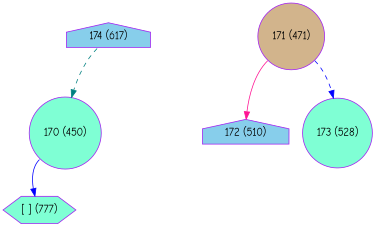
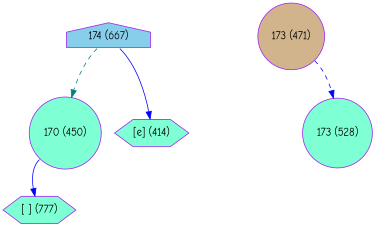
(108, 36) -> (108, 36)
(291, 36) -> (291, 36)
none -> (152, 133)
(246, 133) -> none
